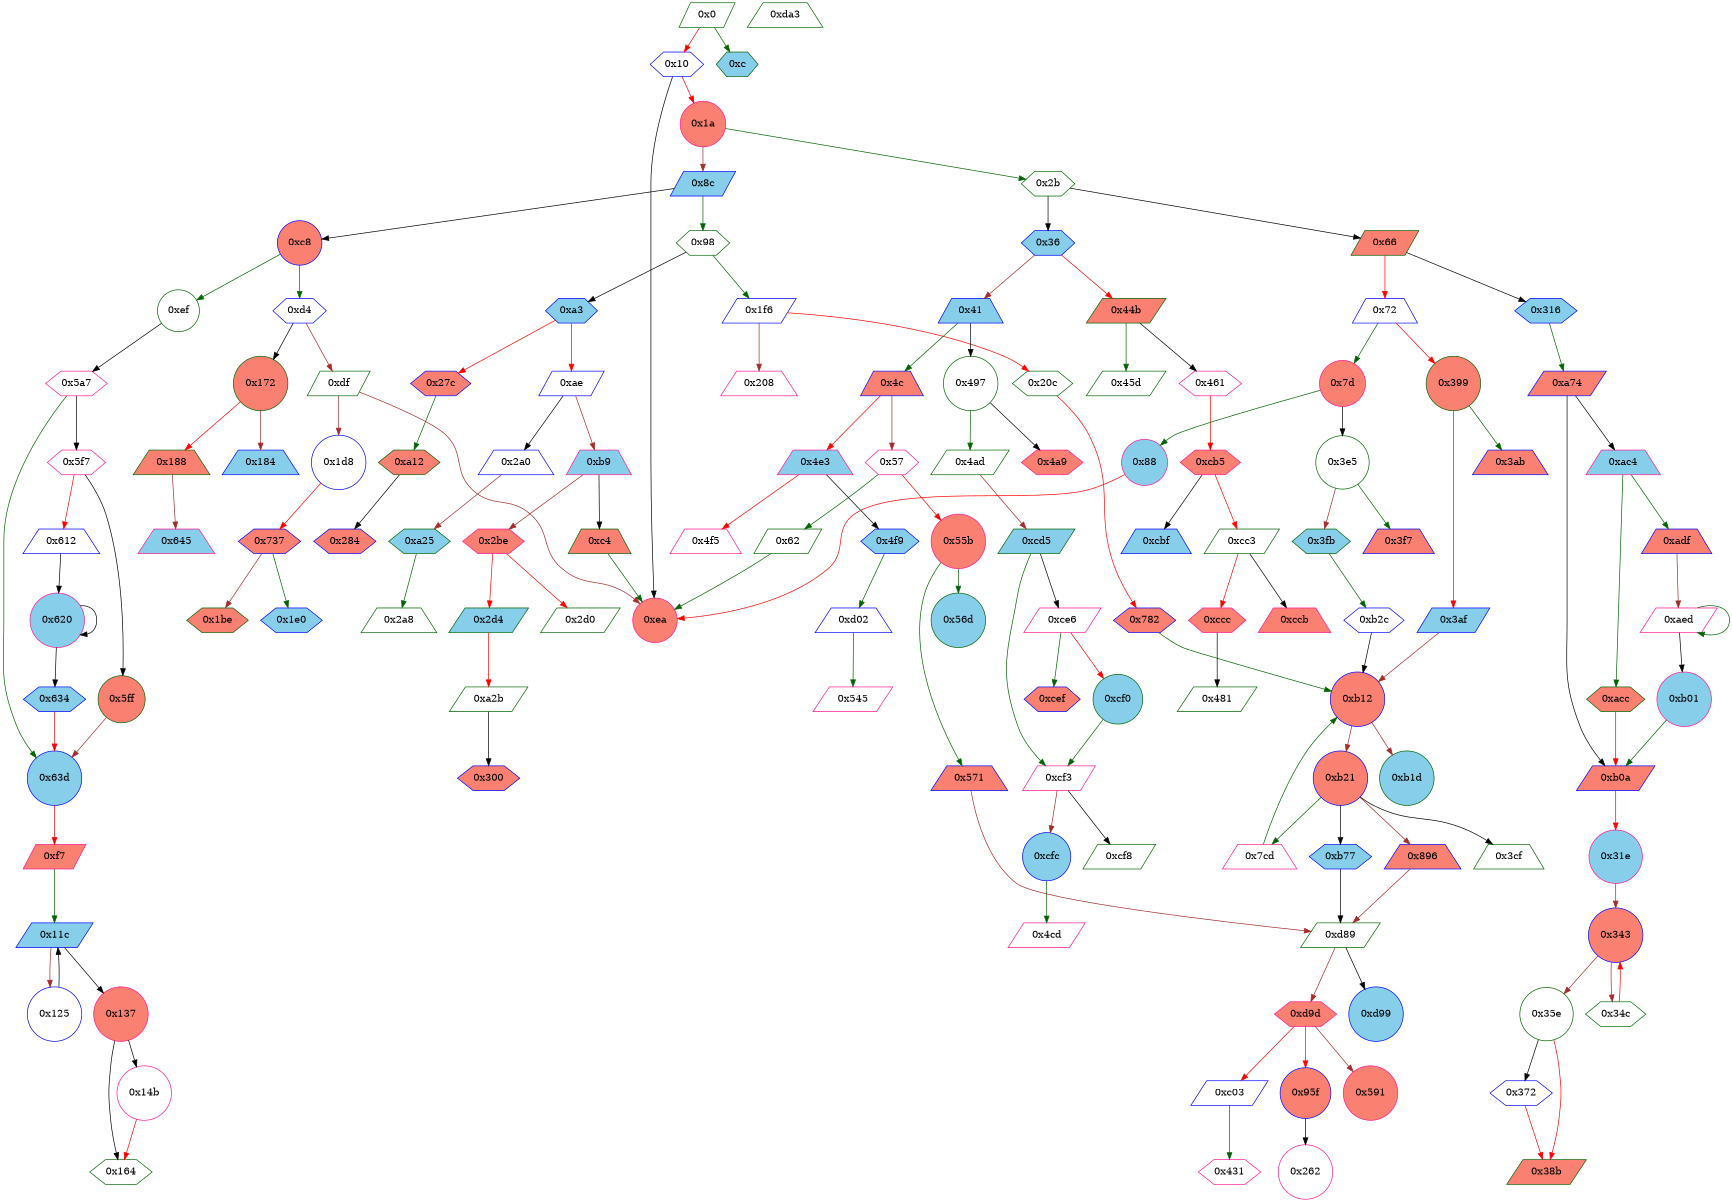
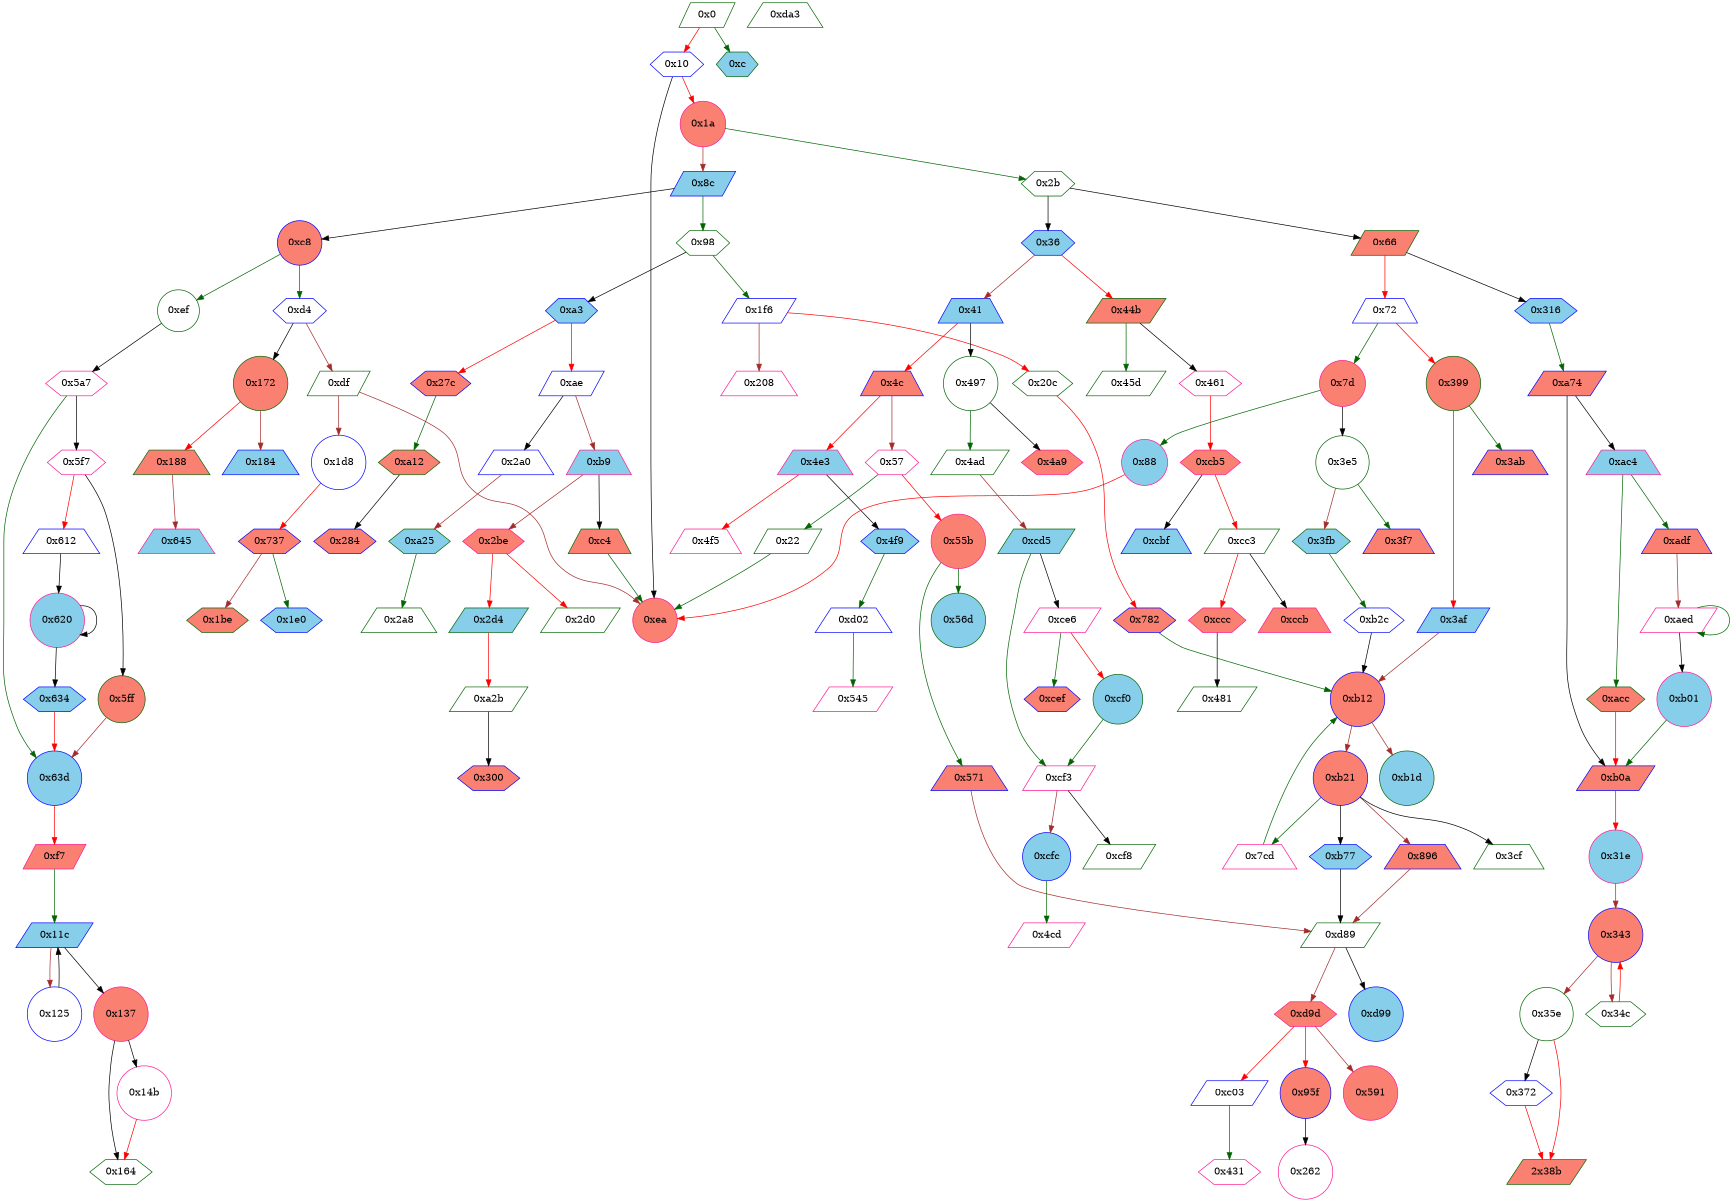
(934, 345) -> (934, 345)
(788, 541) -> (788, 541)
(1547, 1172) -> (1547, 1172)
